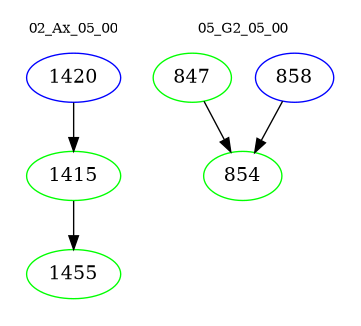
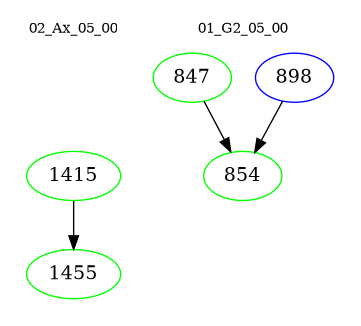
(243, 29) -> (243, 29)
(74, 78) -> none
(295, 78) -> (295, 78)
